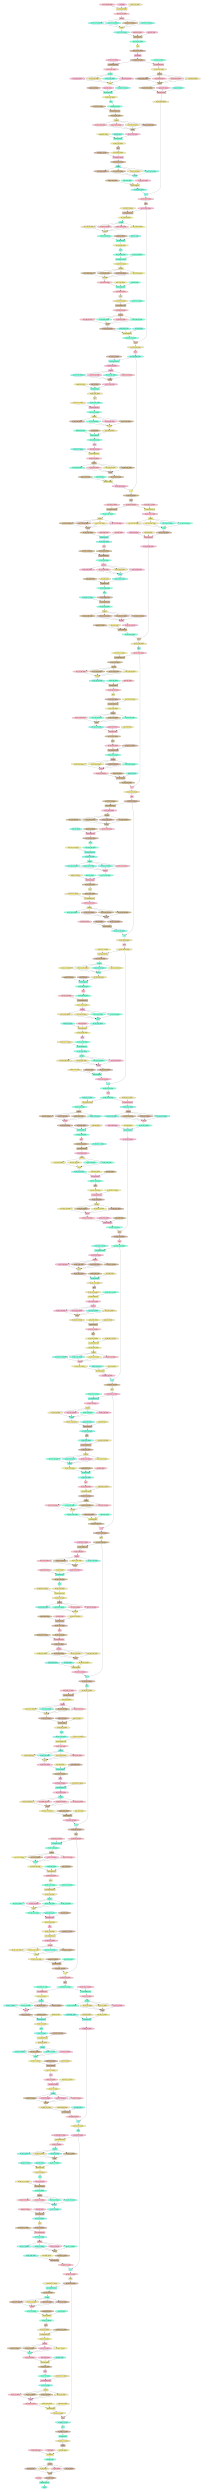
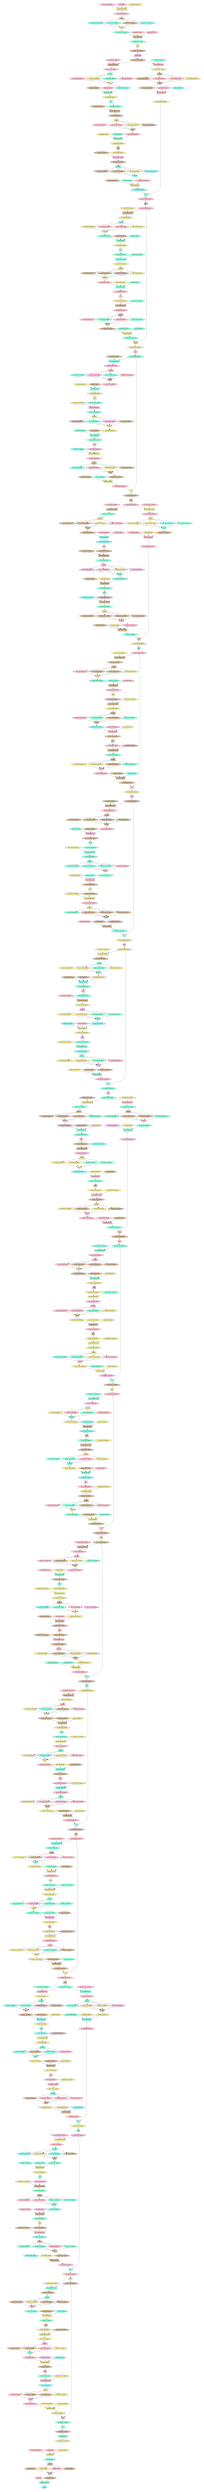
(87, 1098) -> (87, 1098)
(63, 2446) -> none
